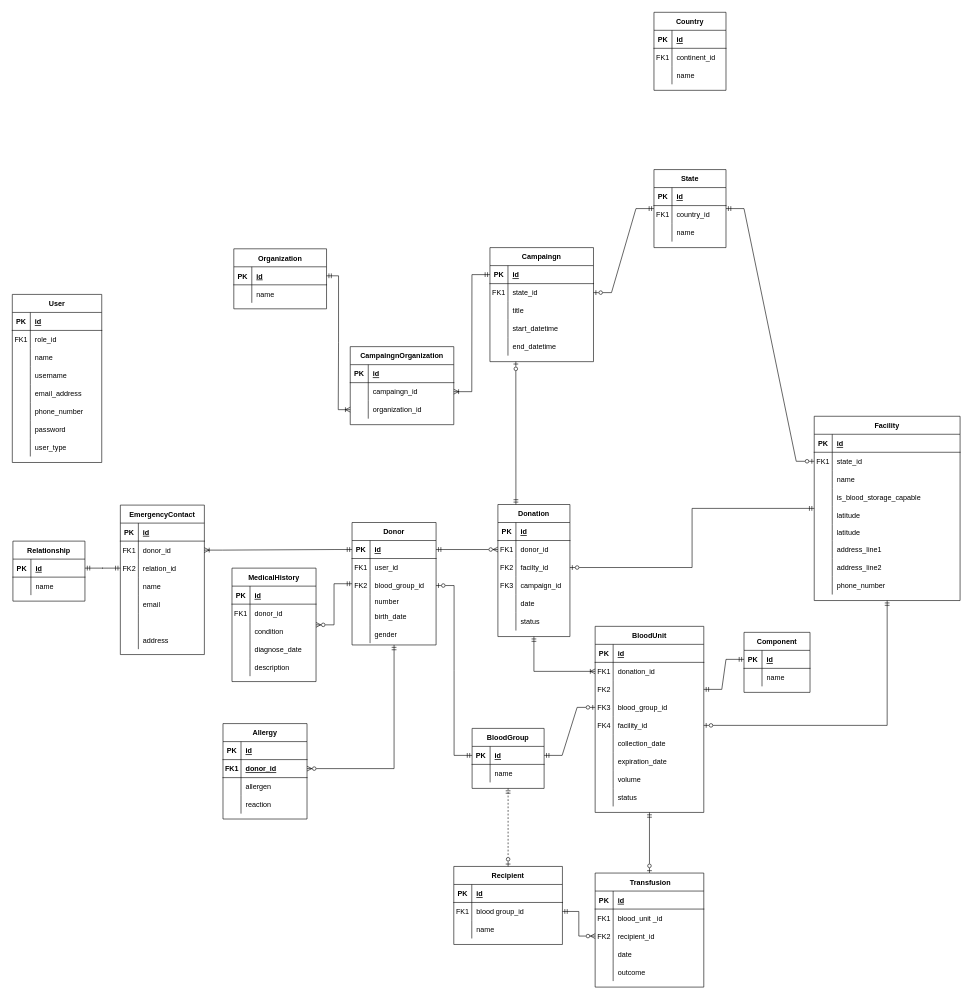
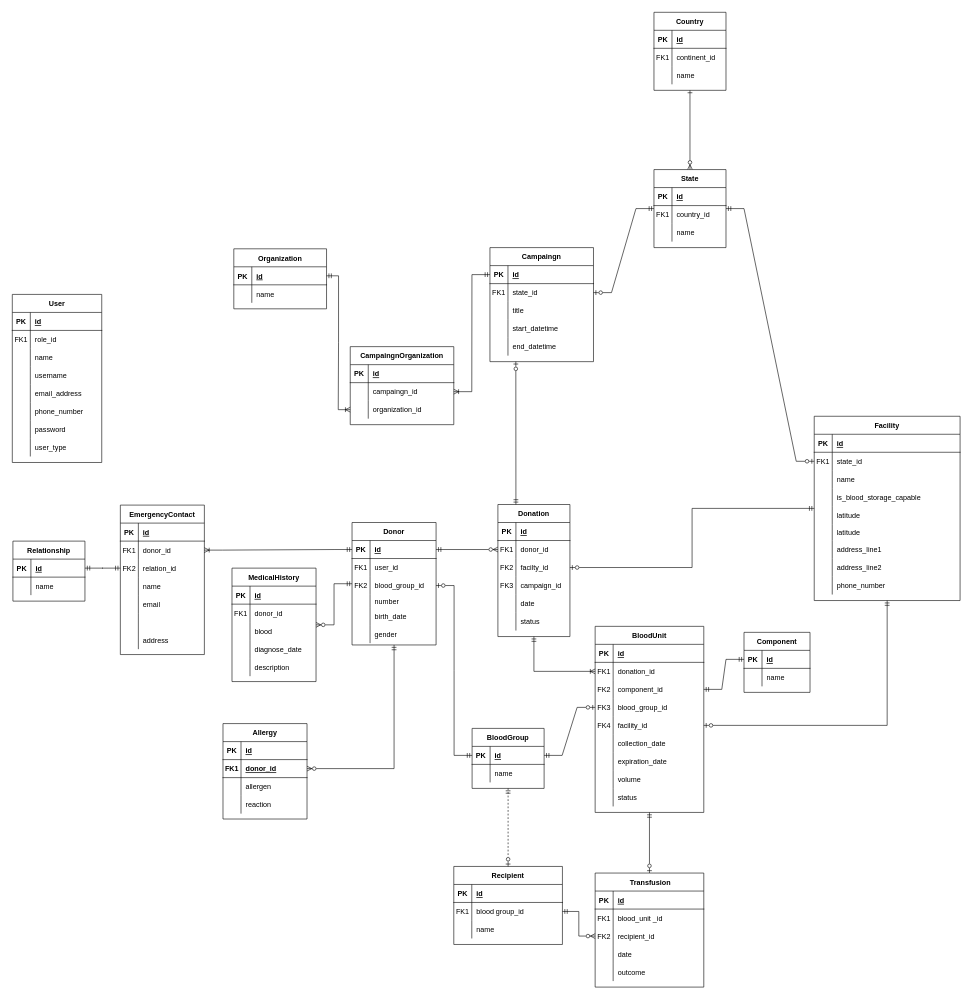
none -> (690, 163)
(271, 631) -> (264, 631)
none -> (658, 689)
